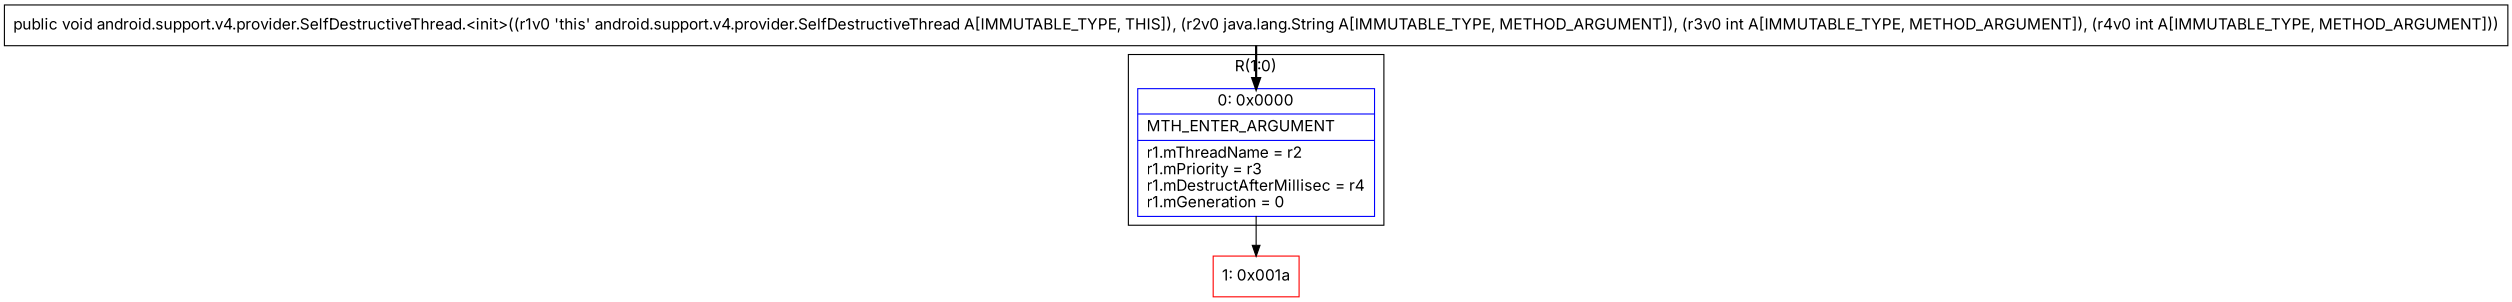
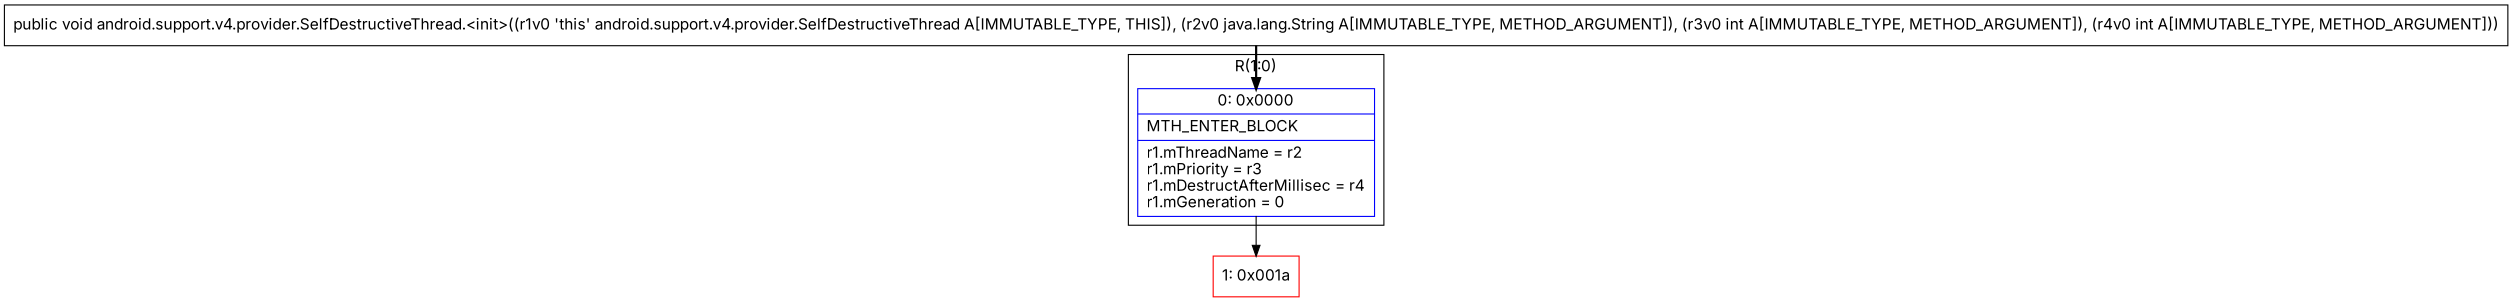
(1241, 127) -> (1223, 127)
